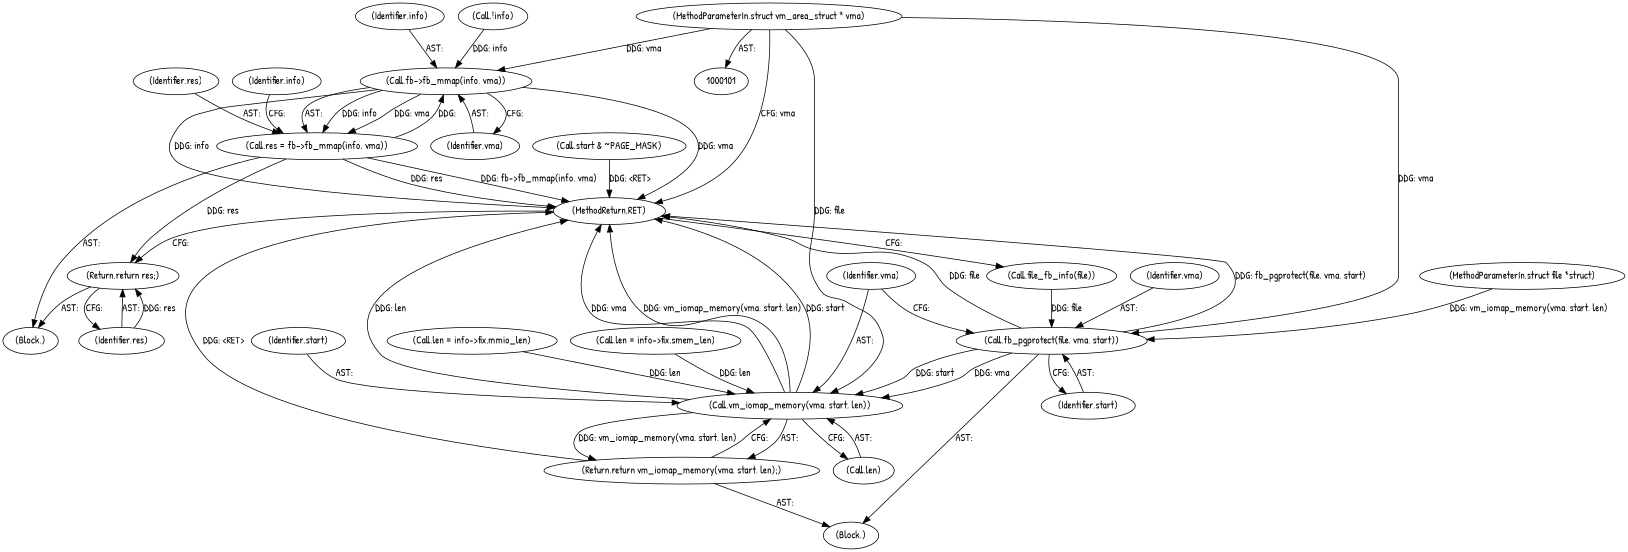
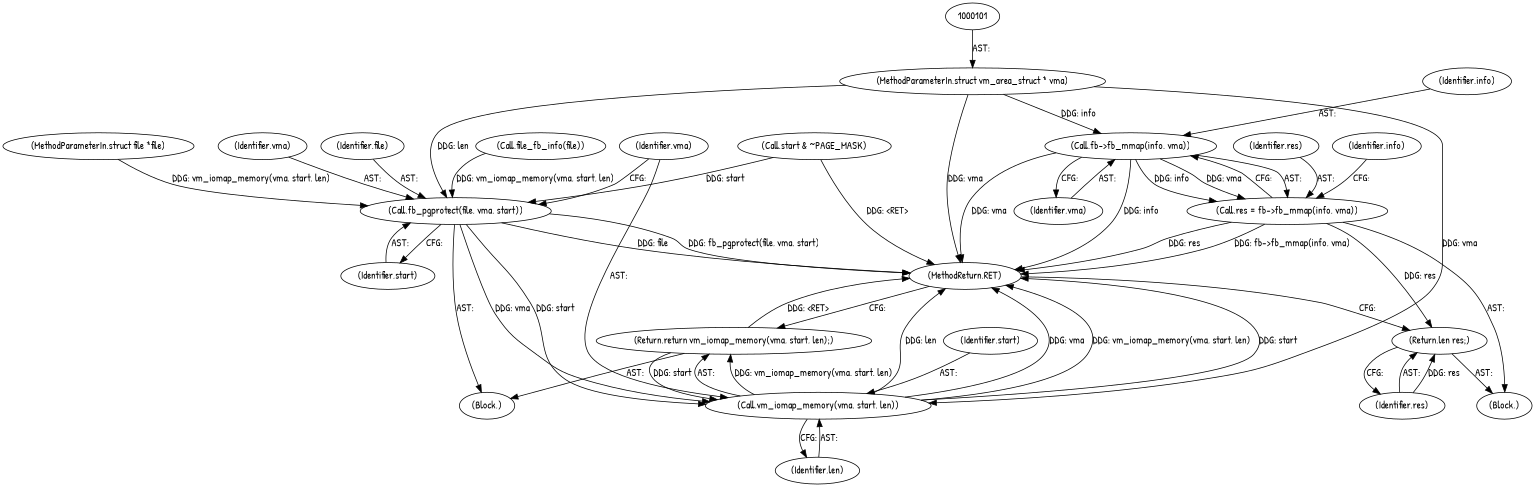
(493, 16) -> none
(738, 44) -> (973, 45)
(644, 49) -> (1079, 114)
(449, 114) -> (1265, 179)
(778, 114) -> (965, 179)
none -> (363, 146)
(1416, 179) -> (453, 146)
none -> (661, 182)
(830, 211) -> (1460, 244)
(827, 241) -> (857, 306)
(123, 276) -> (1439, 341)
(1522, 276) -> (98, 146)
(1067, 308) -> (536, 179)
(472, 341) -> none
(656, 341) -> none
(761, 438) -> (673, 373)
(864, 471) -> (817, 471)
